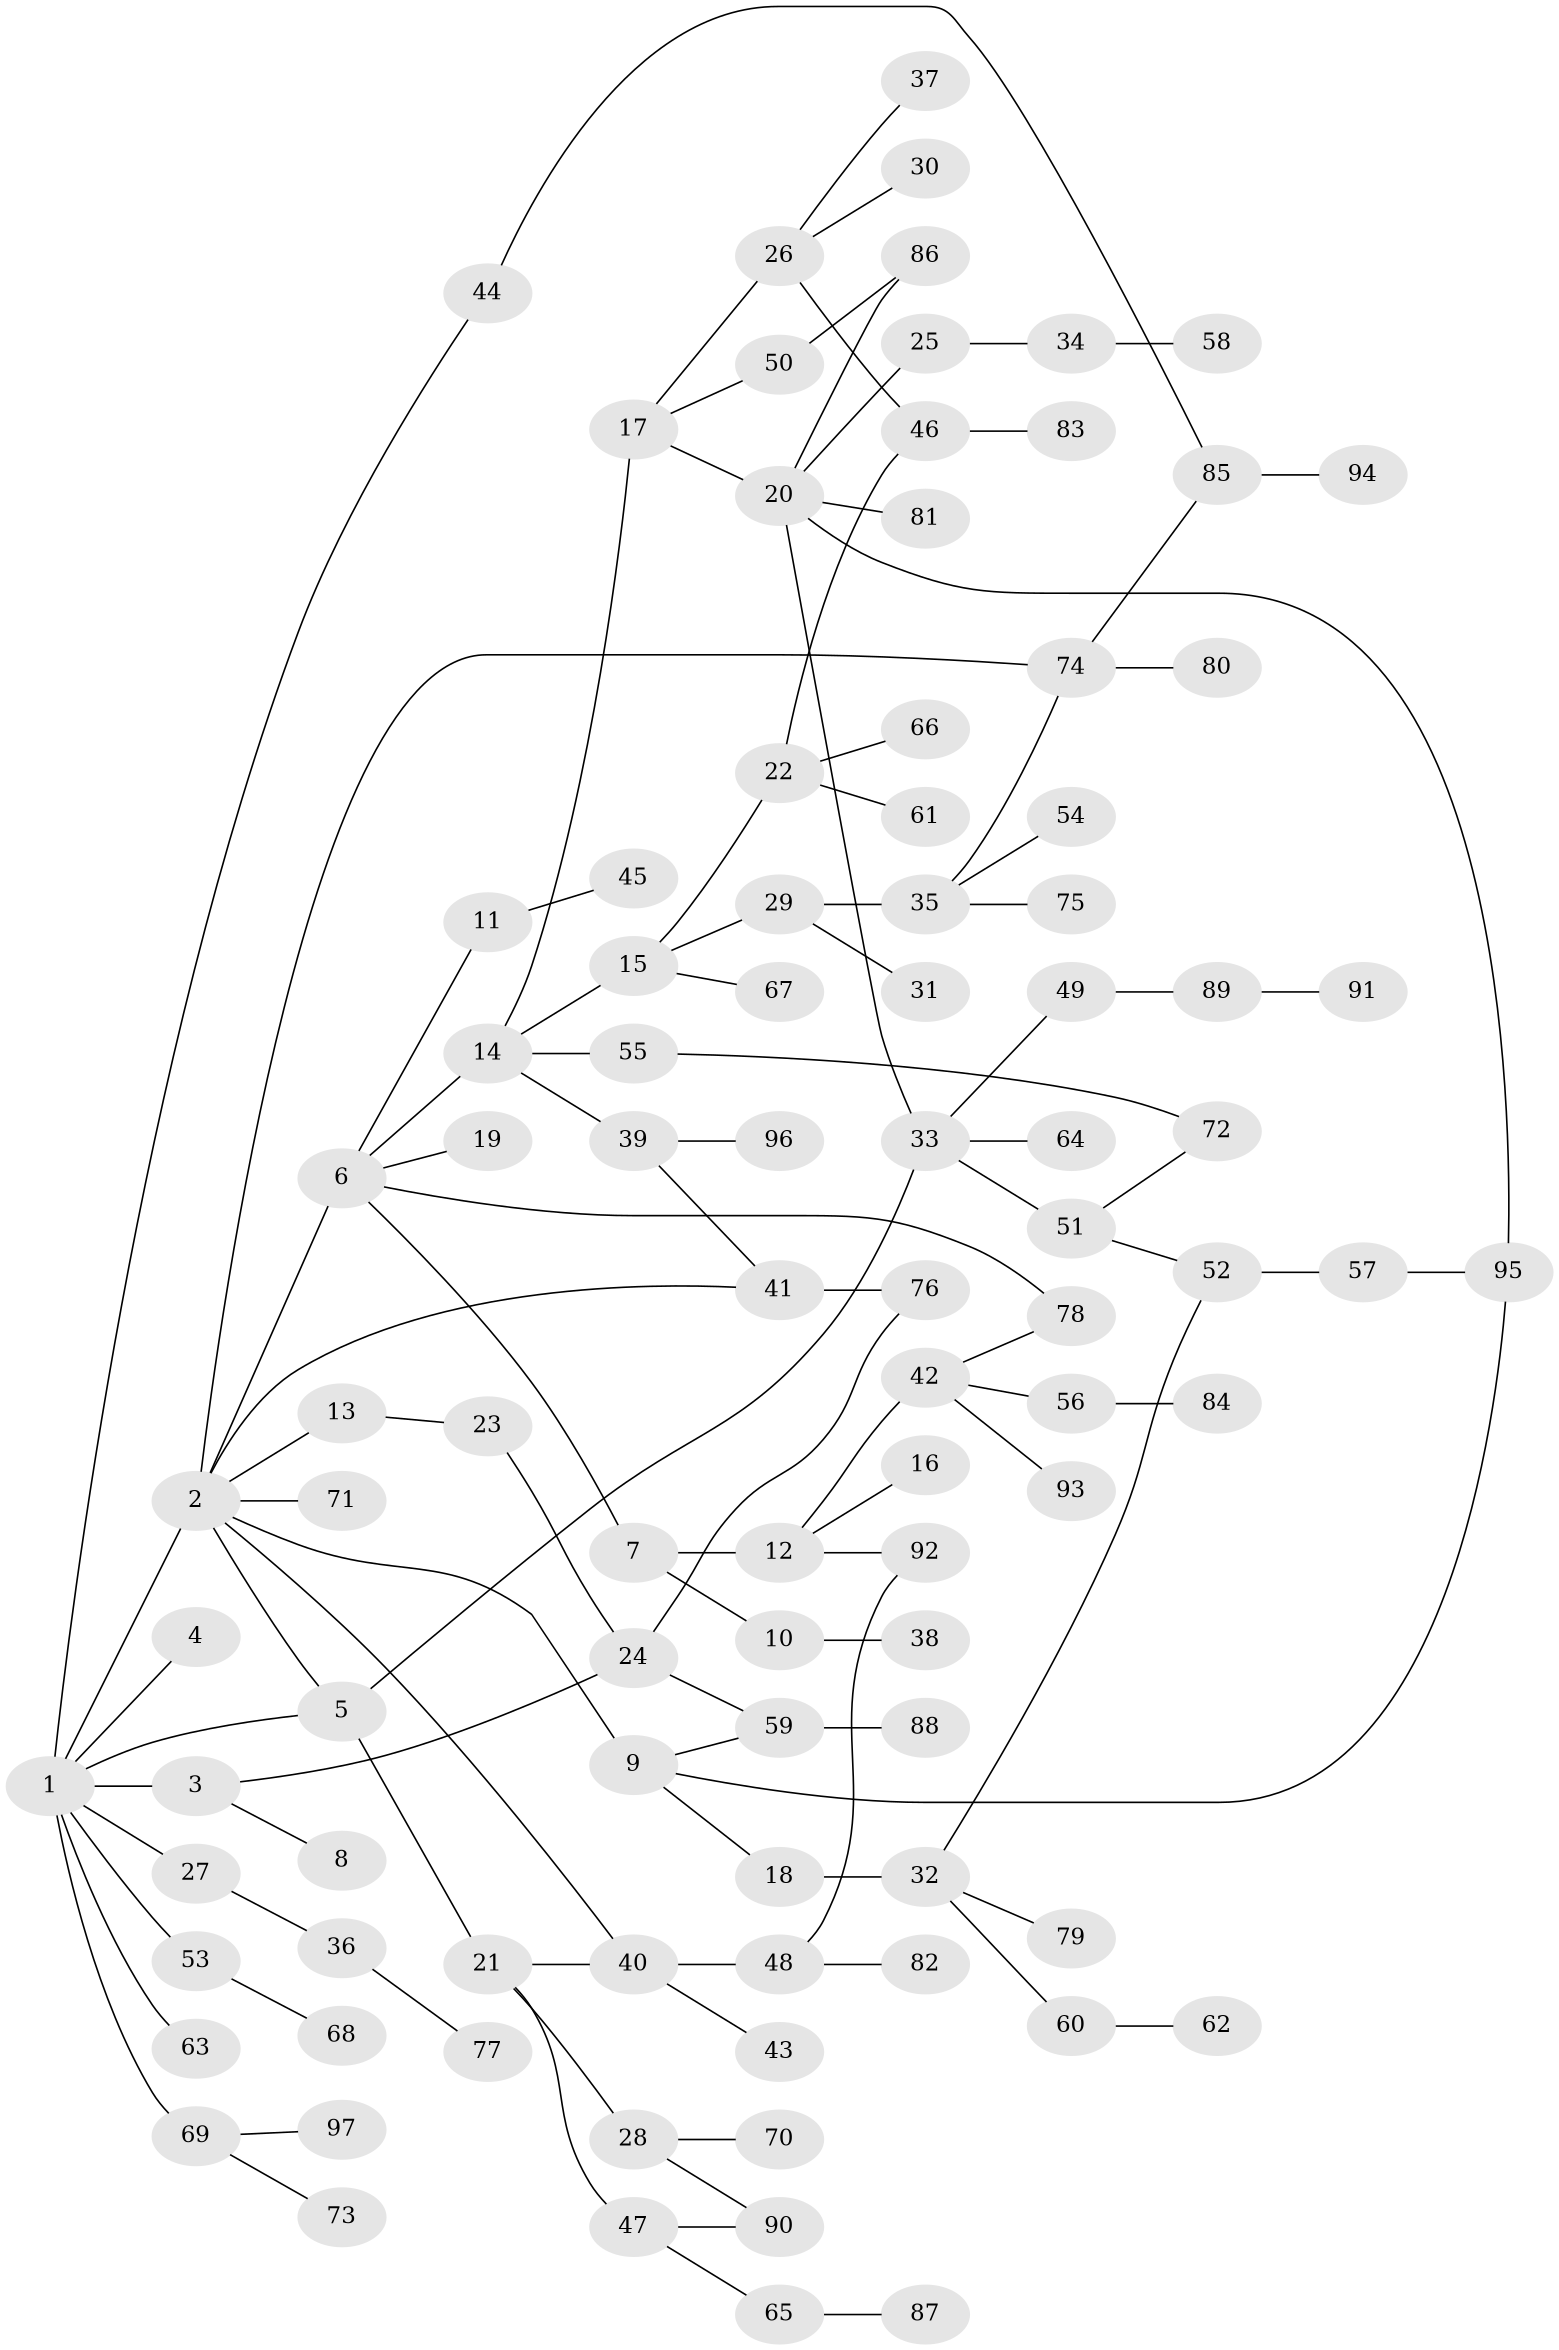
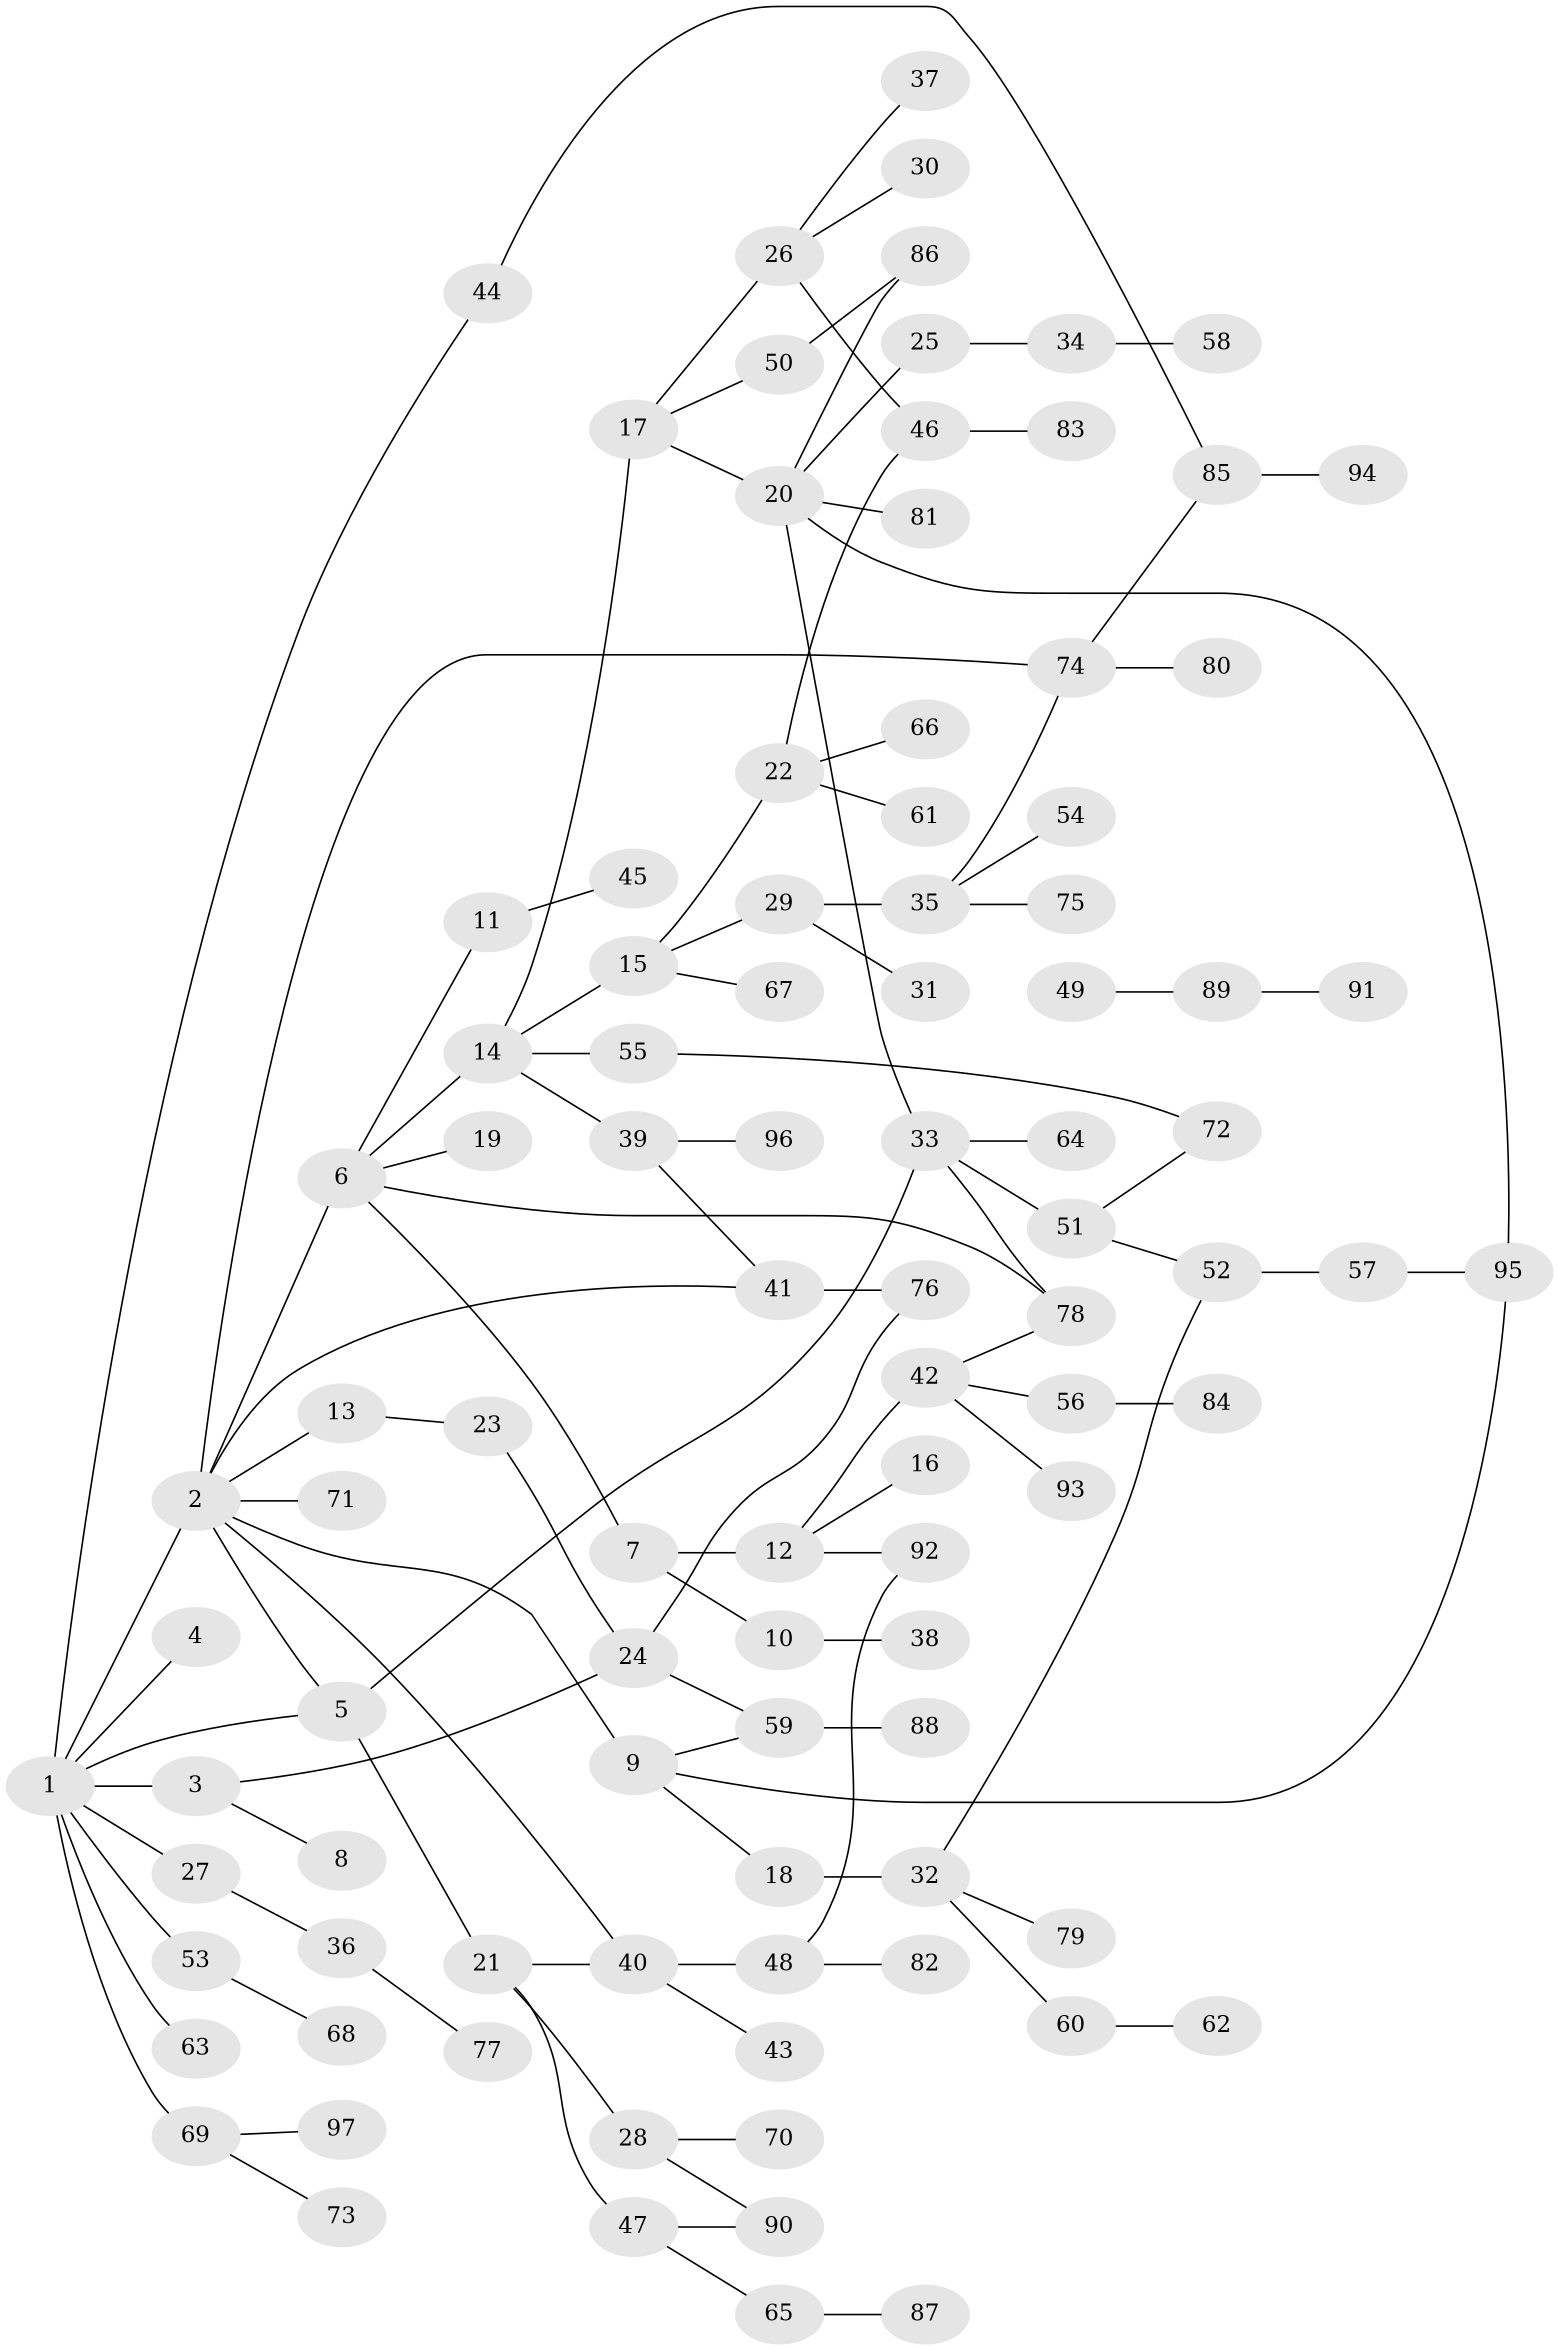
(999, 1066) -> (996, 1230)
